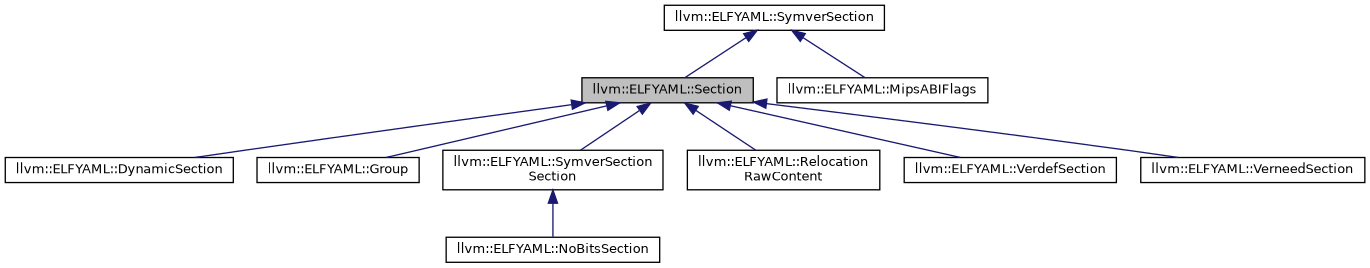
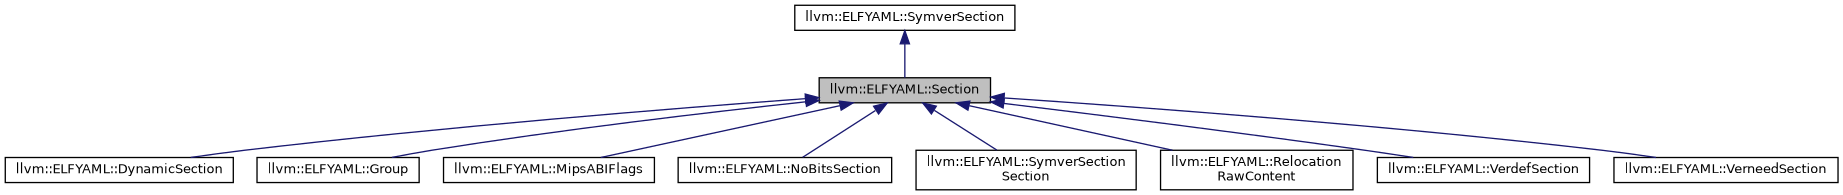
(834, 58) -> (720, 132)
(553, 220) -> (839, 134)
